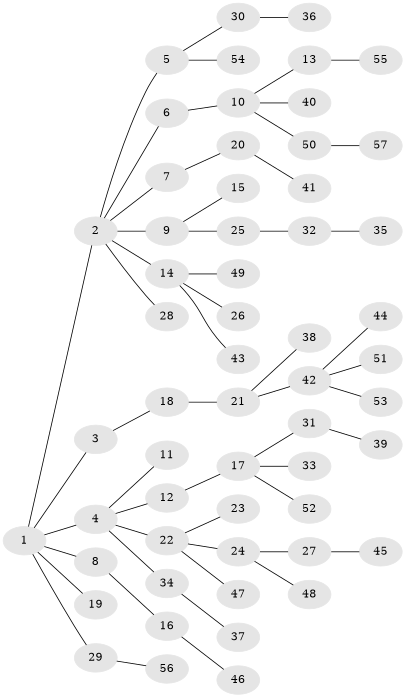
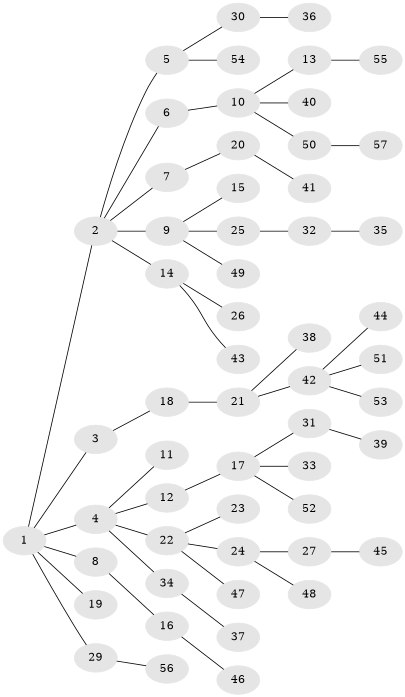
(203, 274) -> (203, 253)
(167, 317) -> none
